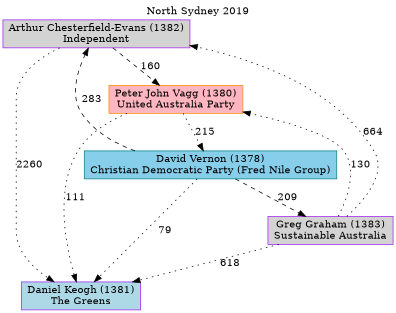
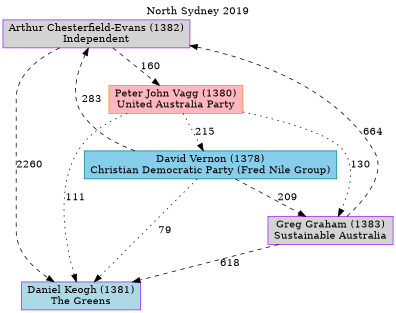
(328, 102) -> (328, 102)
(331, 140) -> (324, 137)
(16, 159) -> (16, 159)
(209, 262) -> (209, 262)
